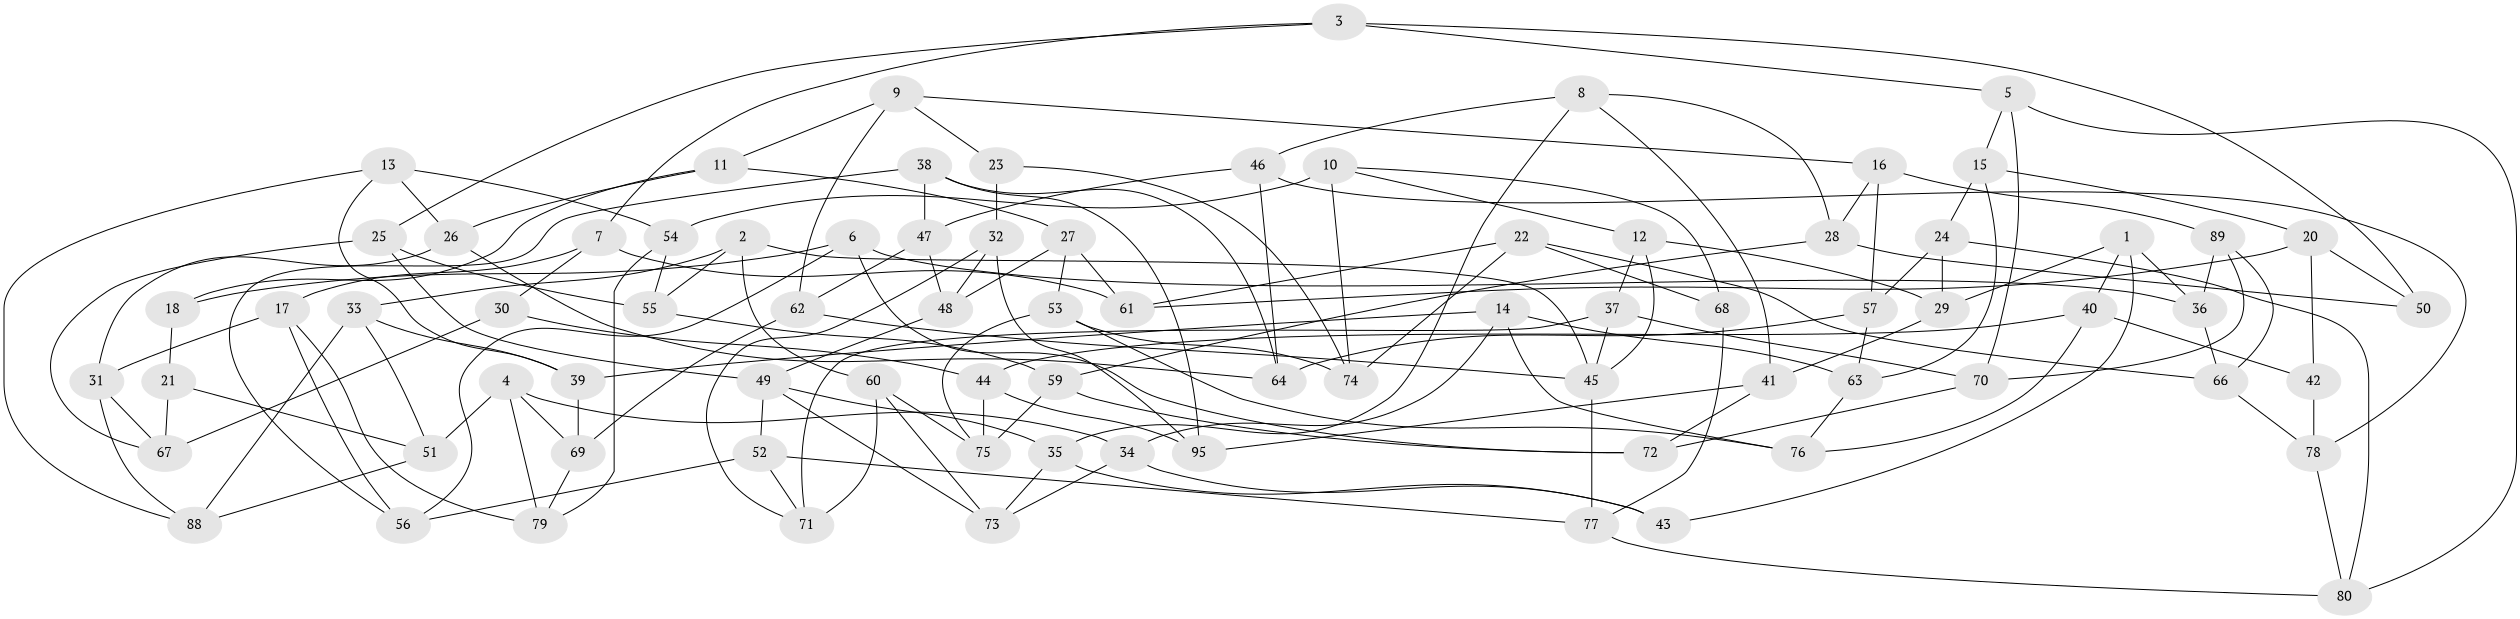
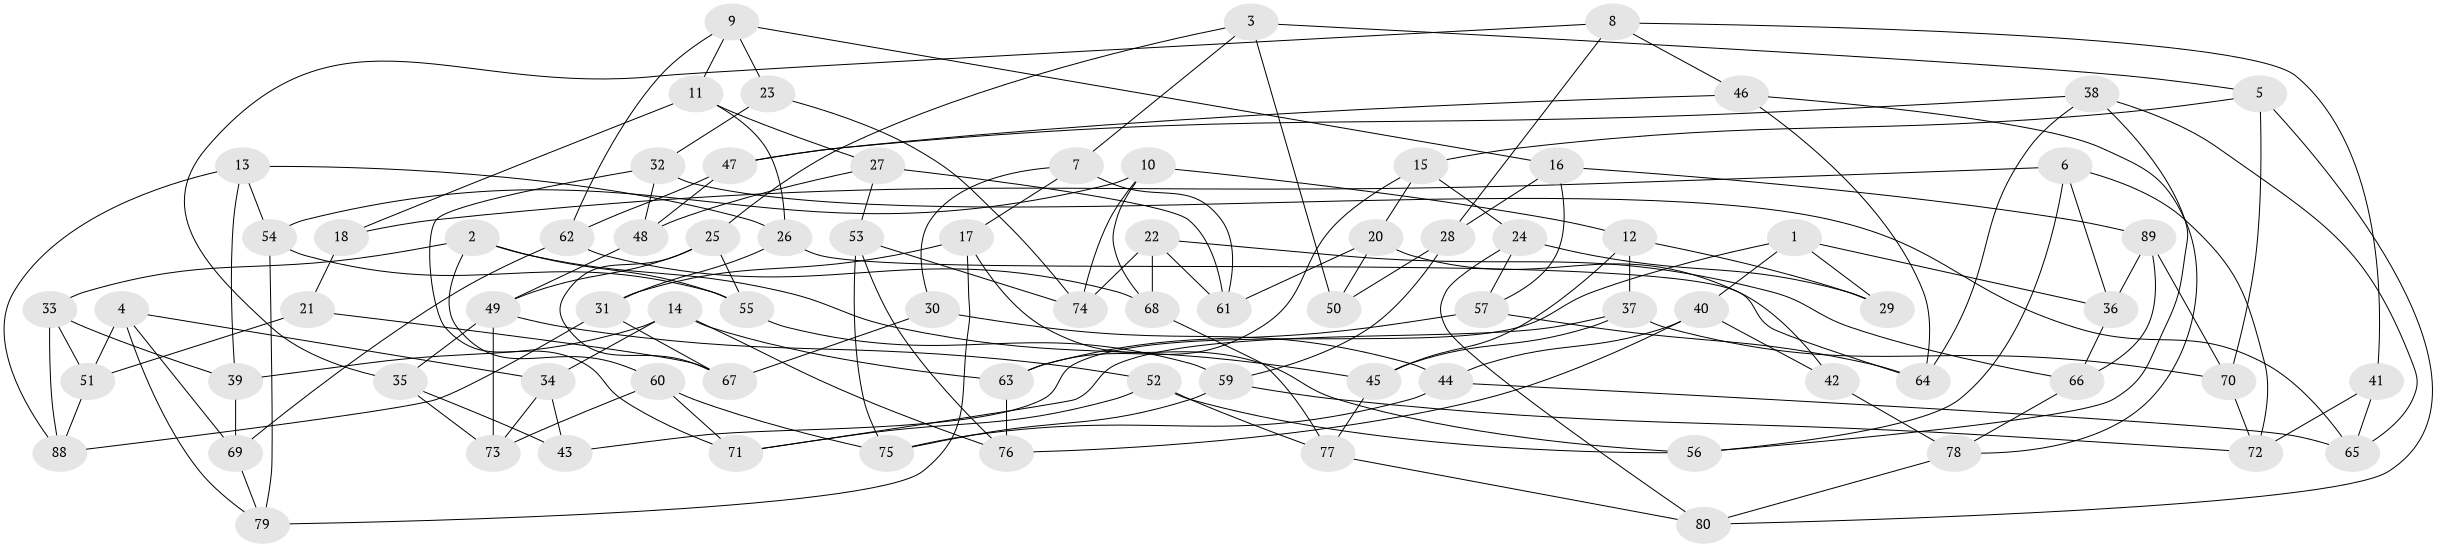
(1082, 344) -> (847, 274)
(1854, 349) -> none
(1199, 453) -> (2353, 453)
